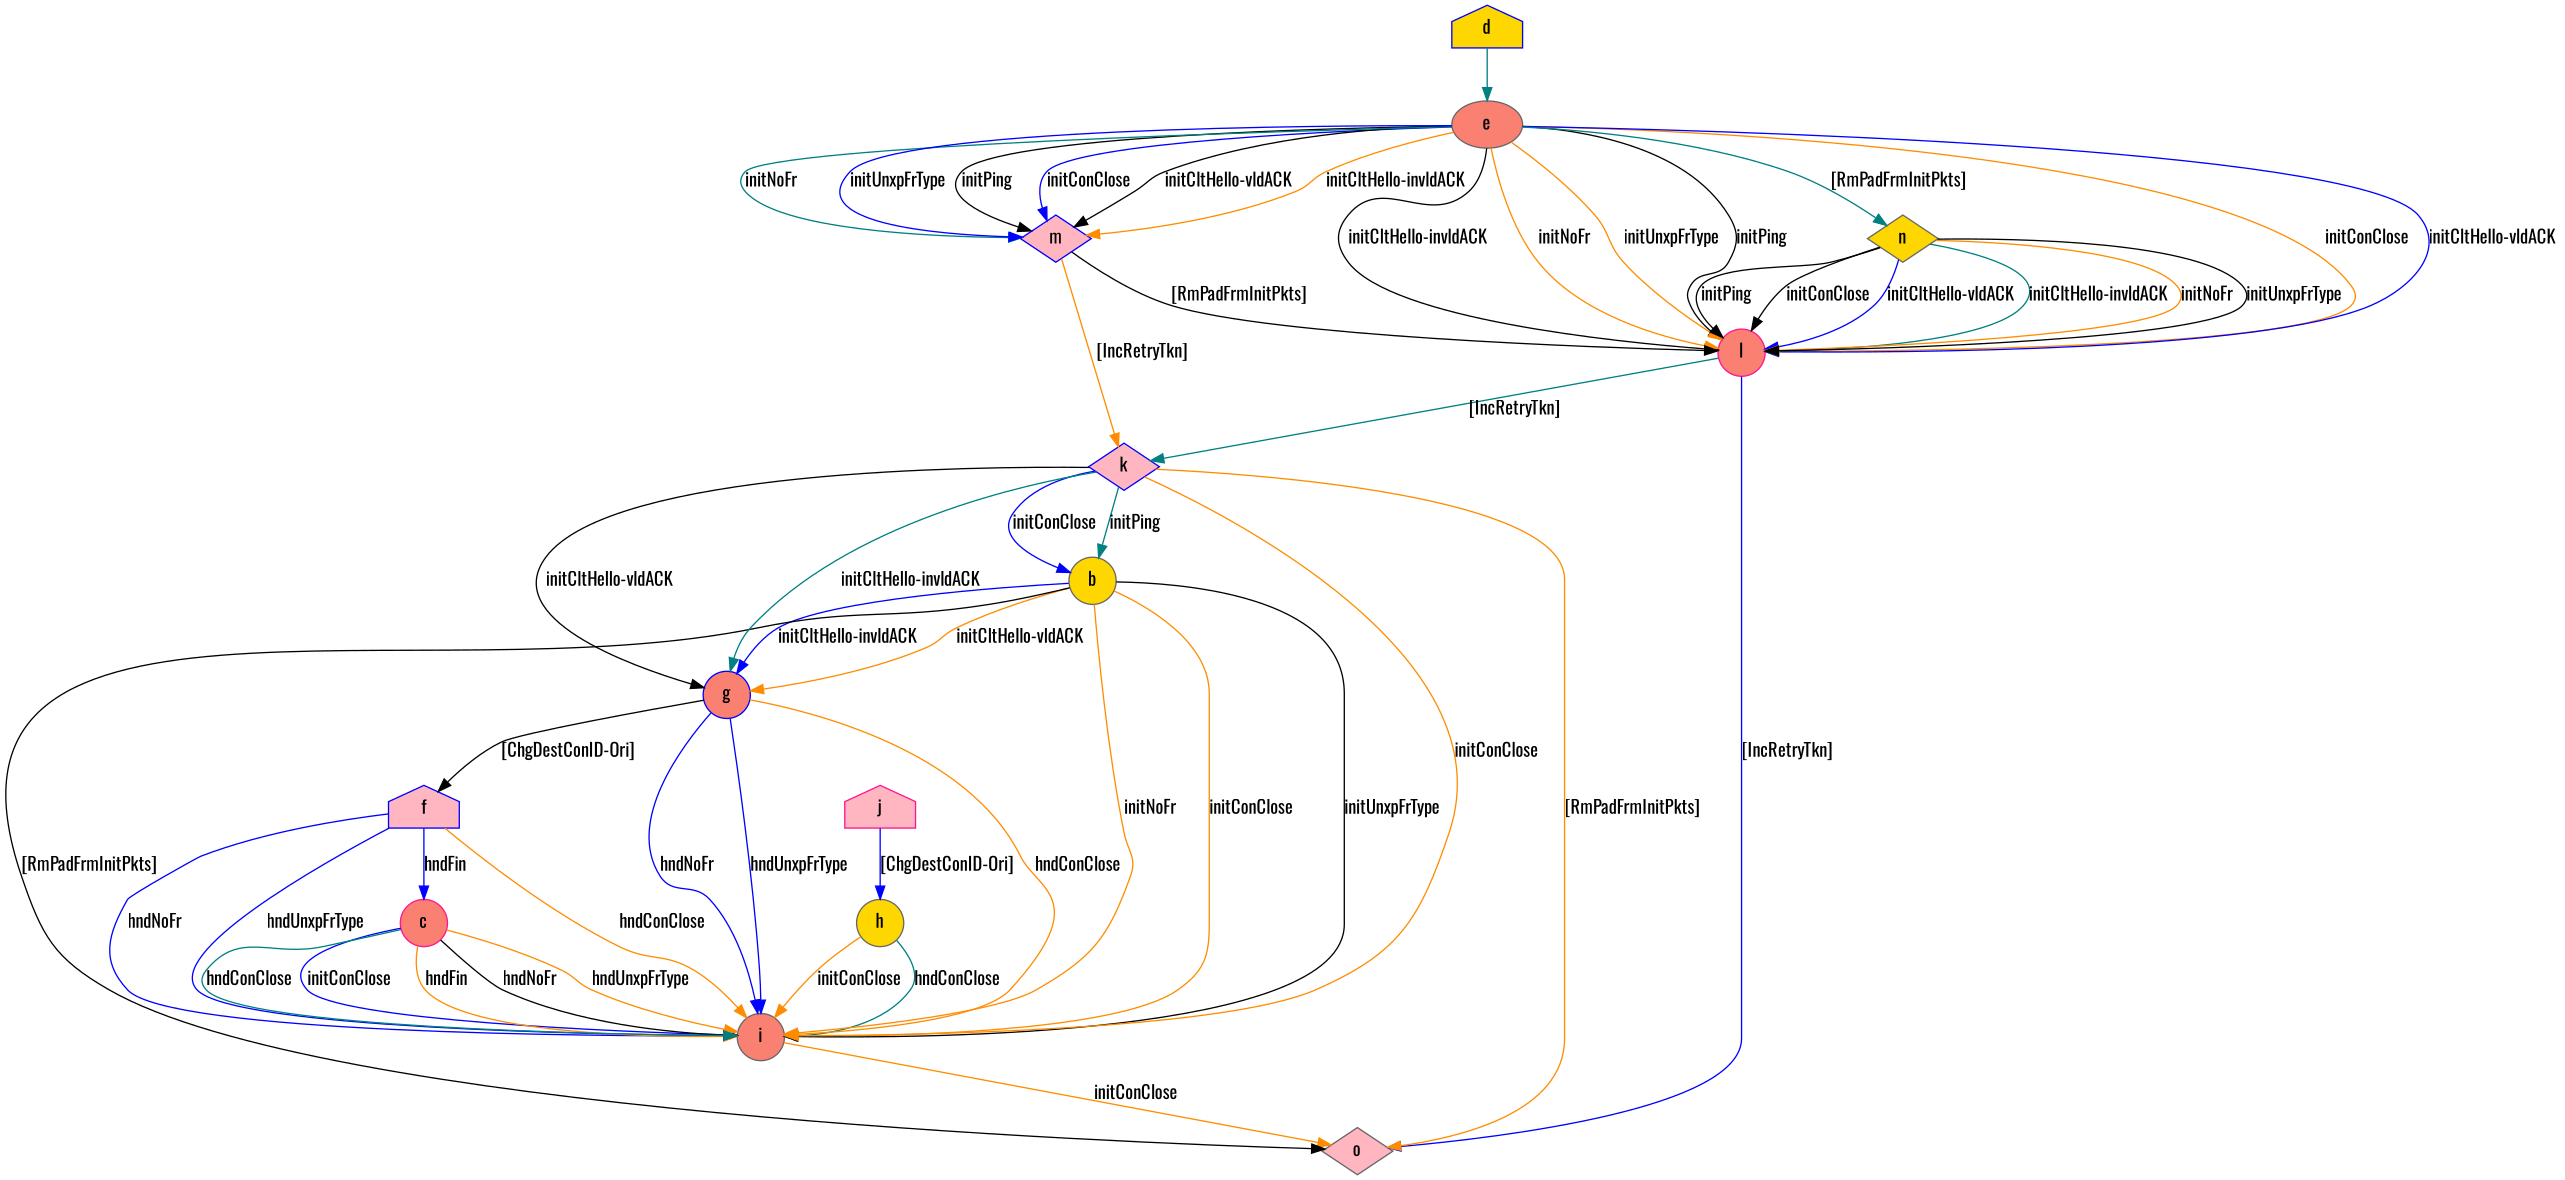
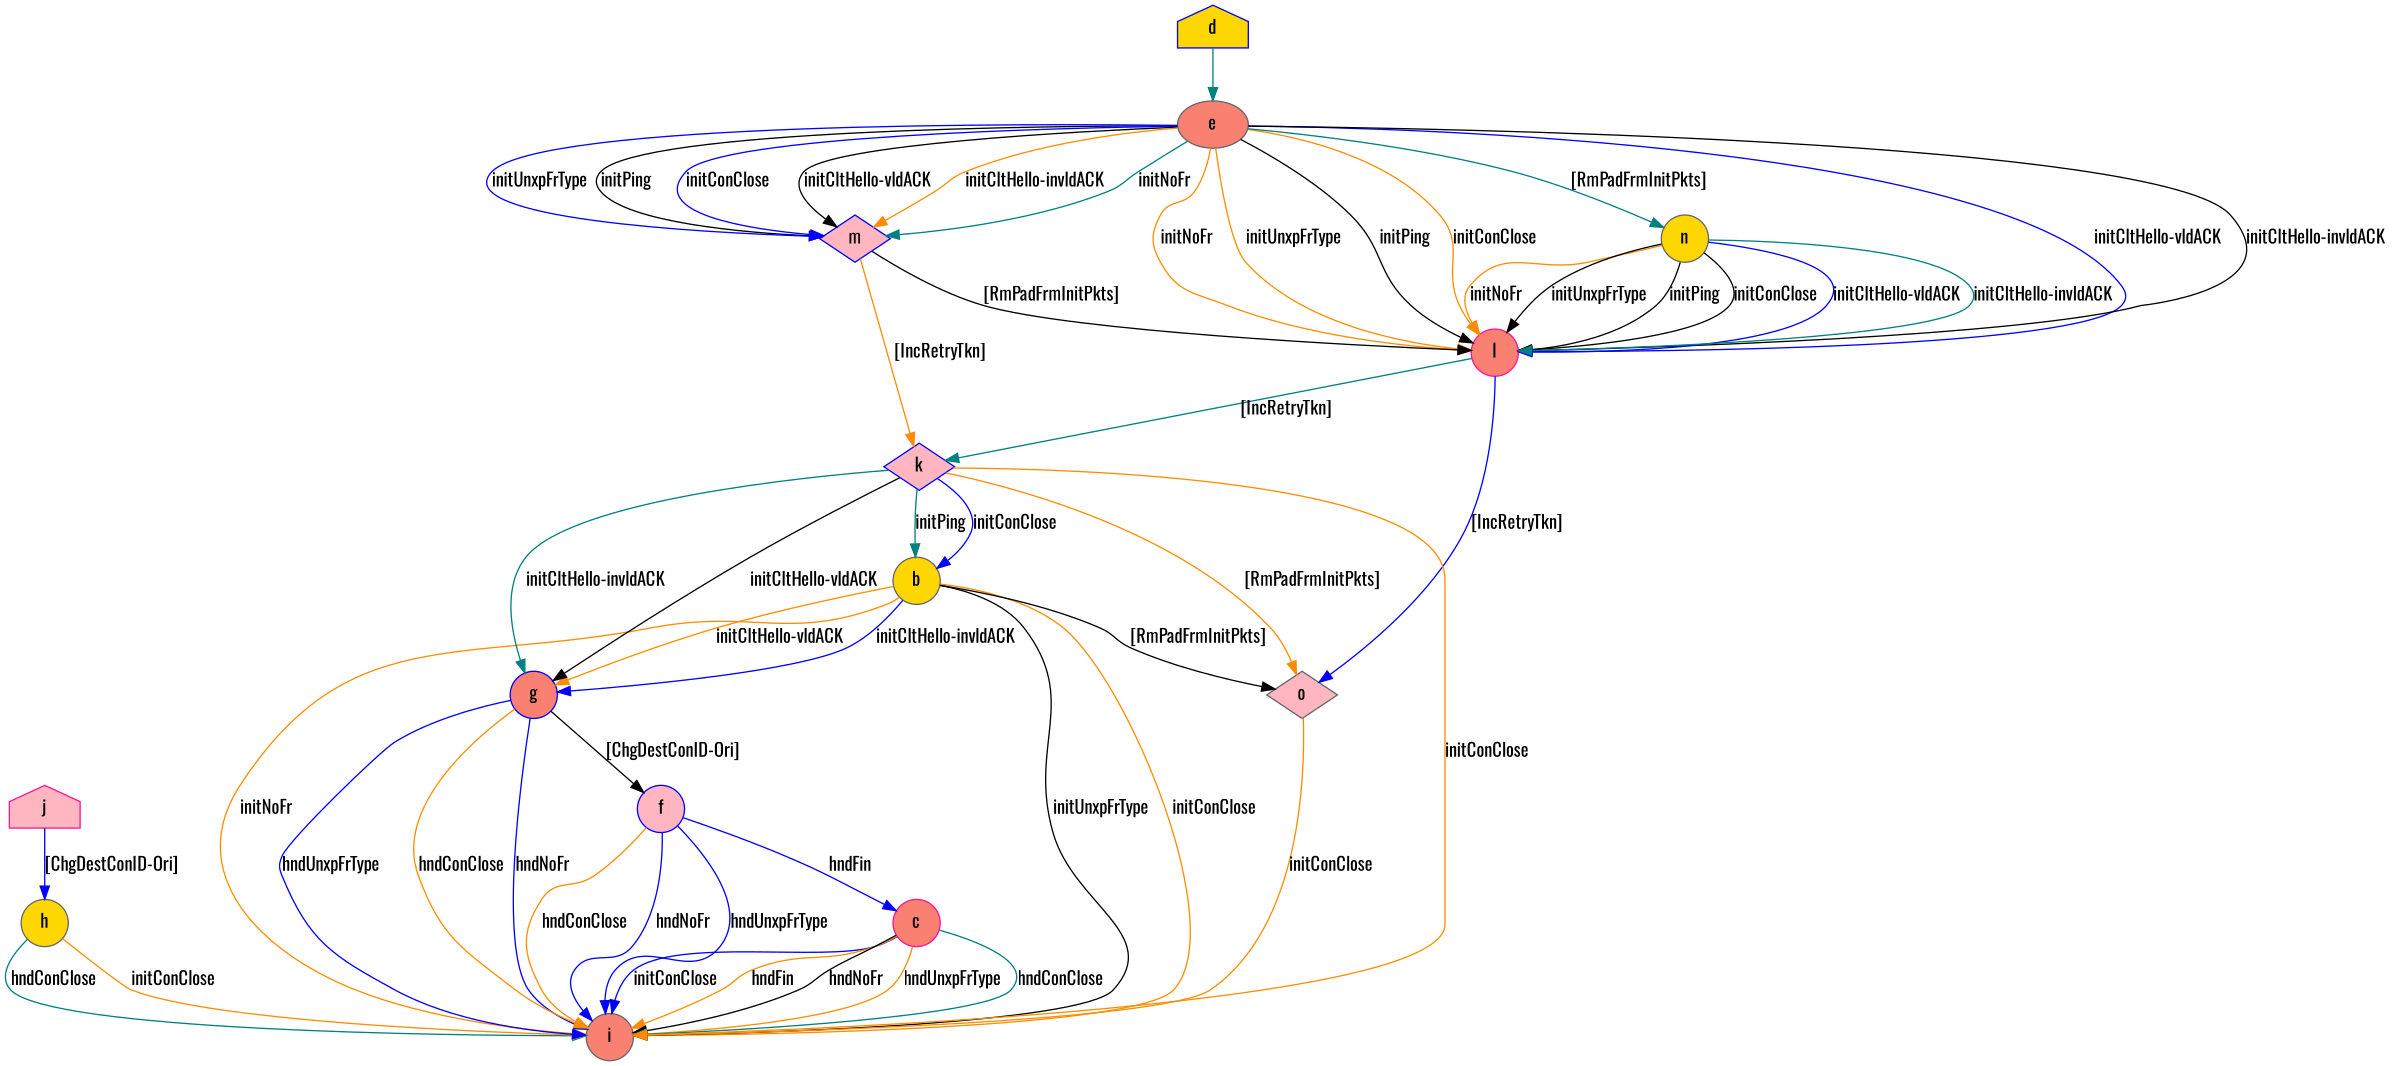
(1903, 239) -> (1685, 239)
(424, 809) -> (661, 809)
(1051, 1093) -> (1223, 978)
